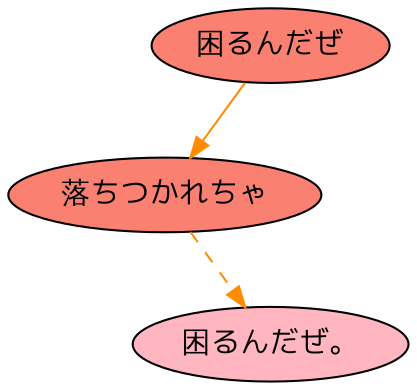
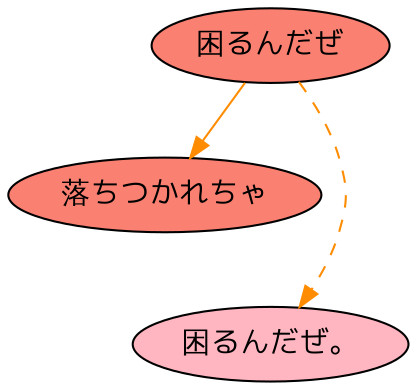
(212, 261) -> (345, 184)
